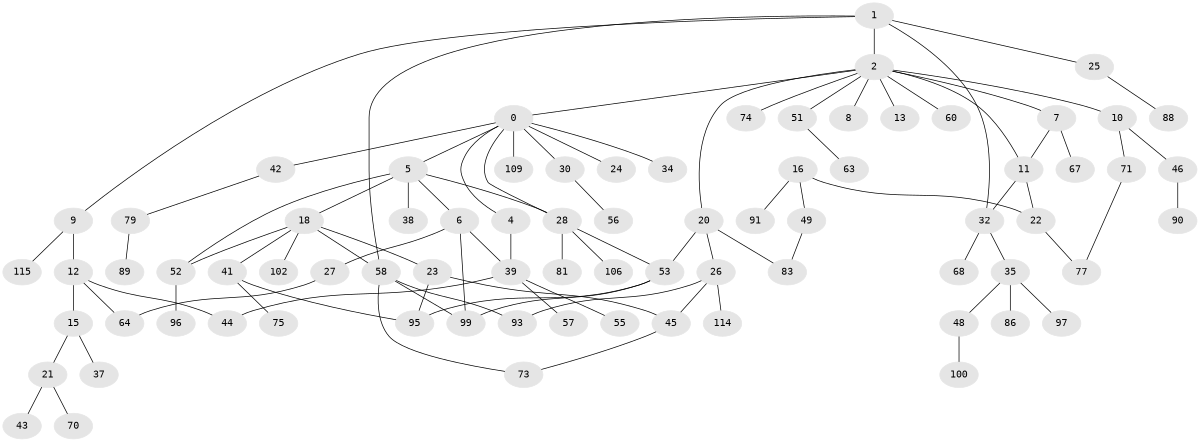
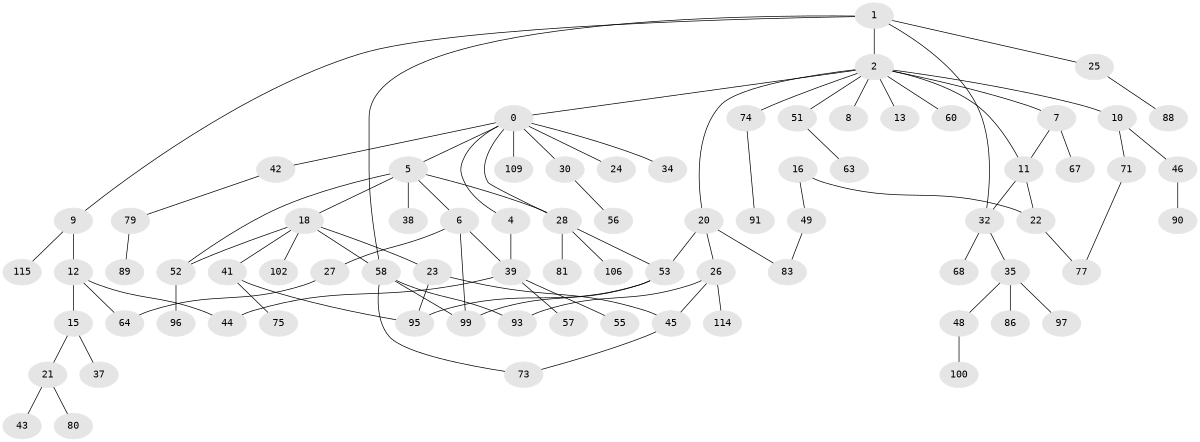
(777, 195) -> (751, 170)
(73, 426) -> (73, 426)
